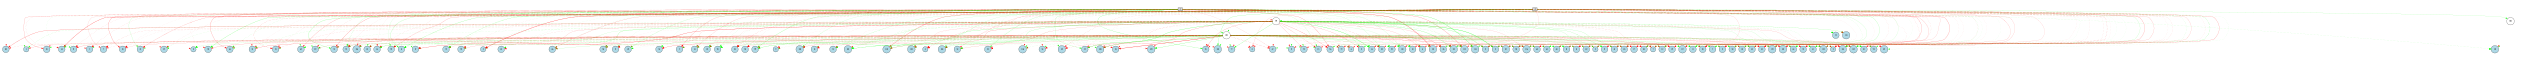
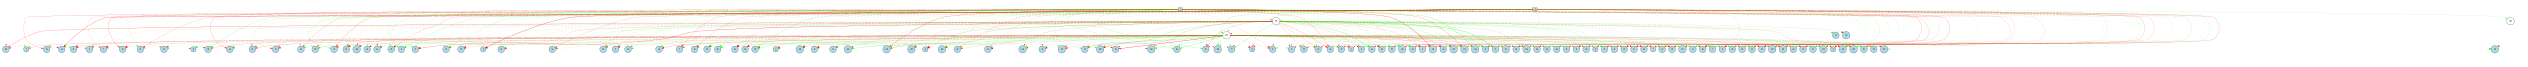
(681, 23) -> (1252, 28)
none -> (1177, 49)
